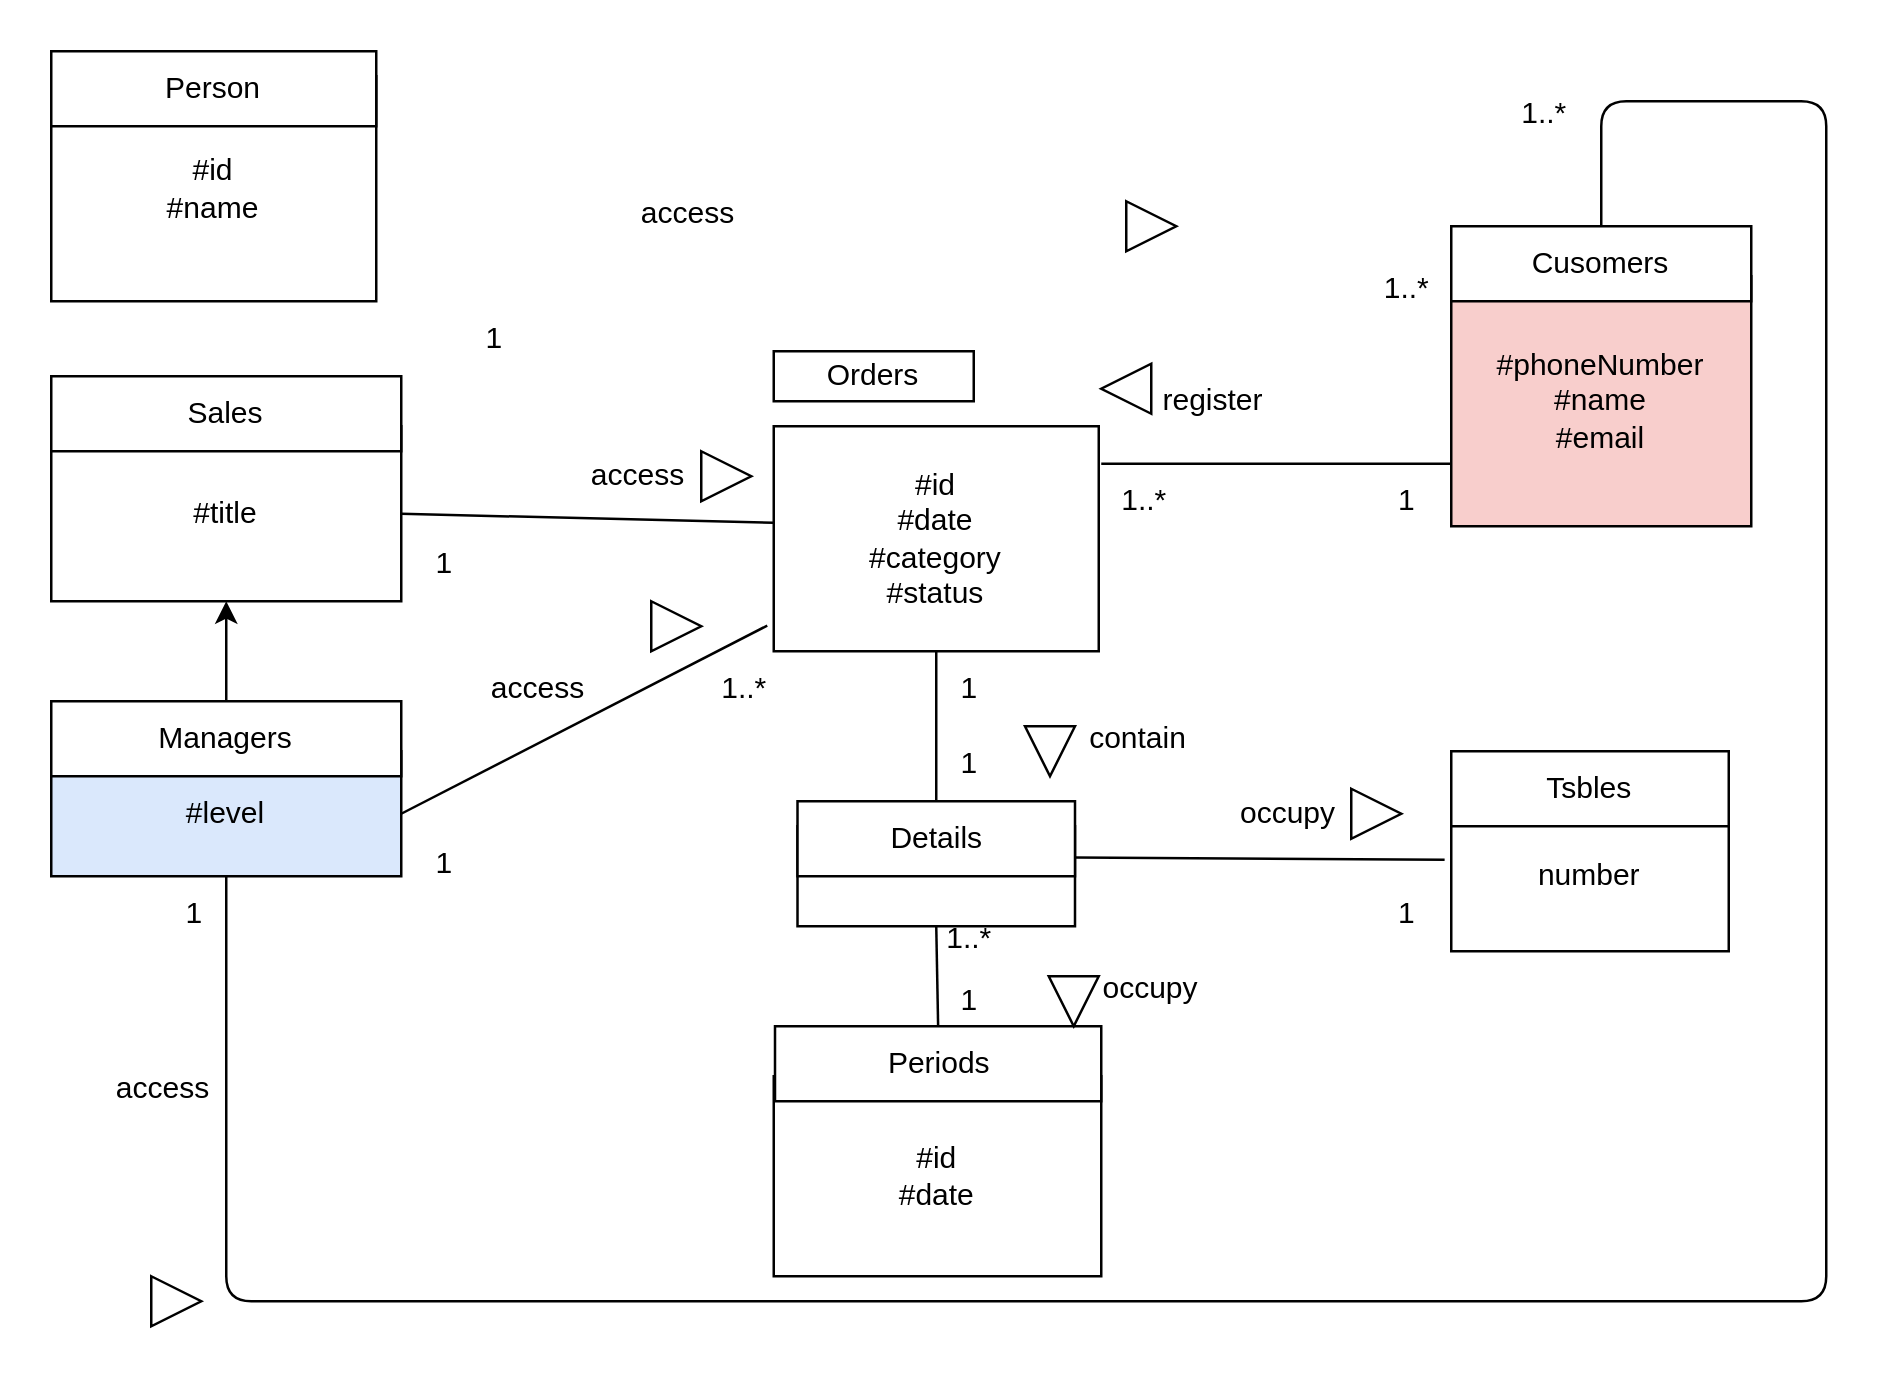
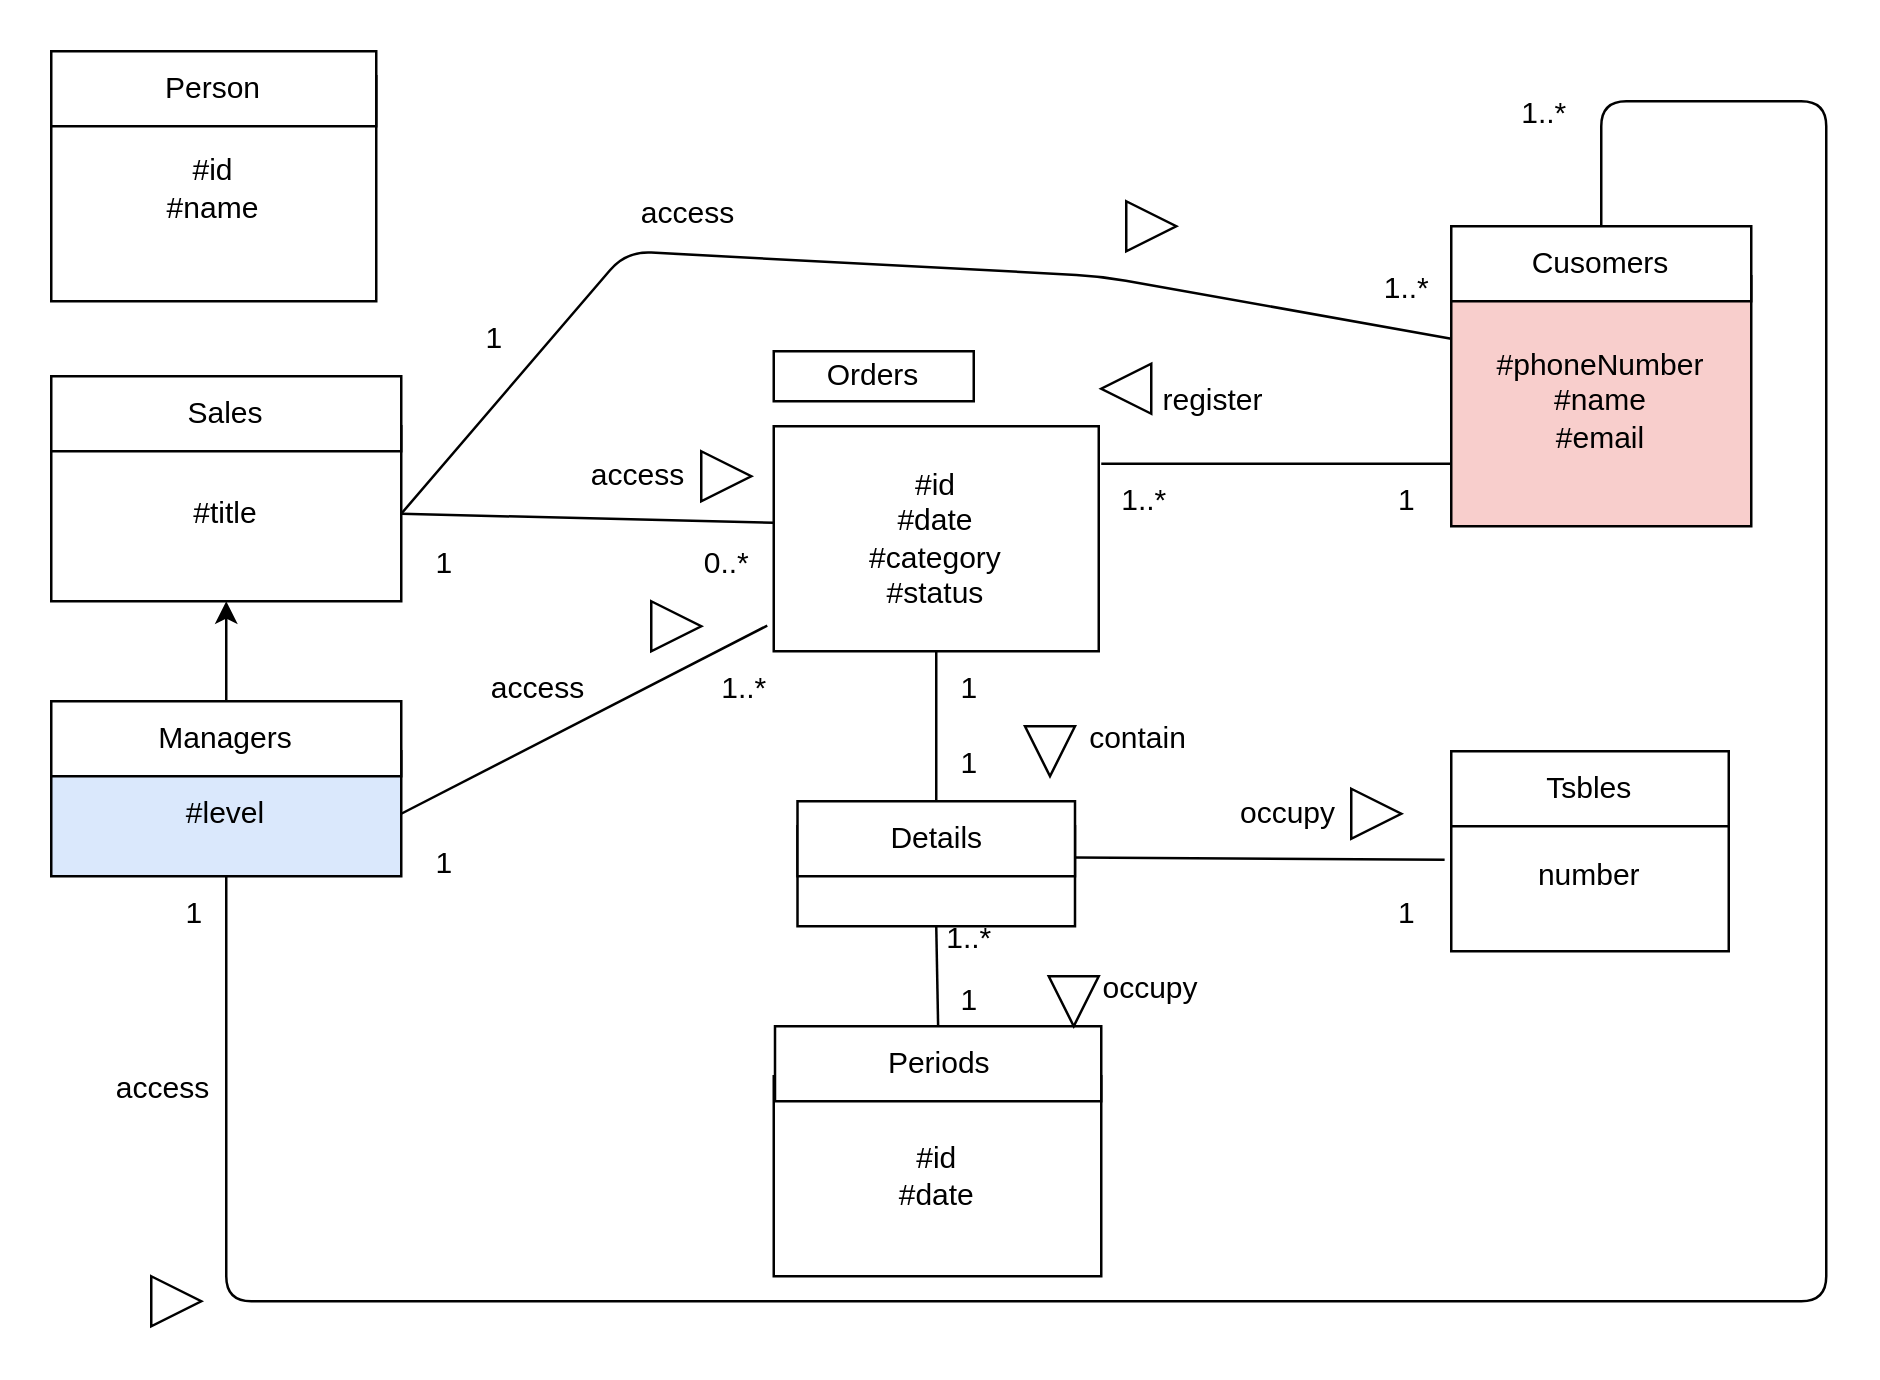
none -> (871, 264)
none -> (726, 564)
